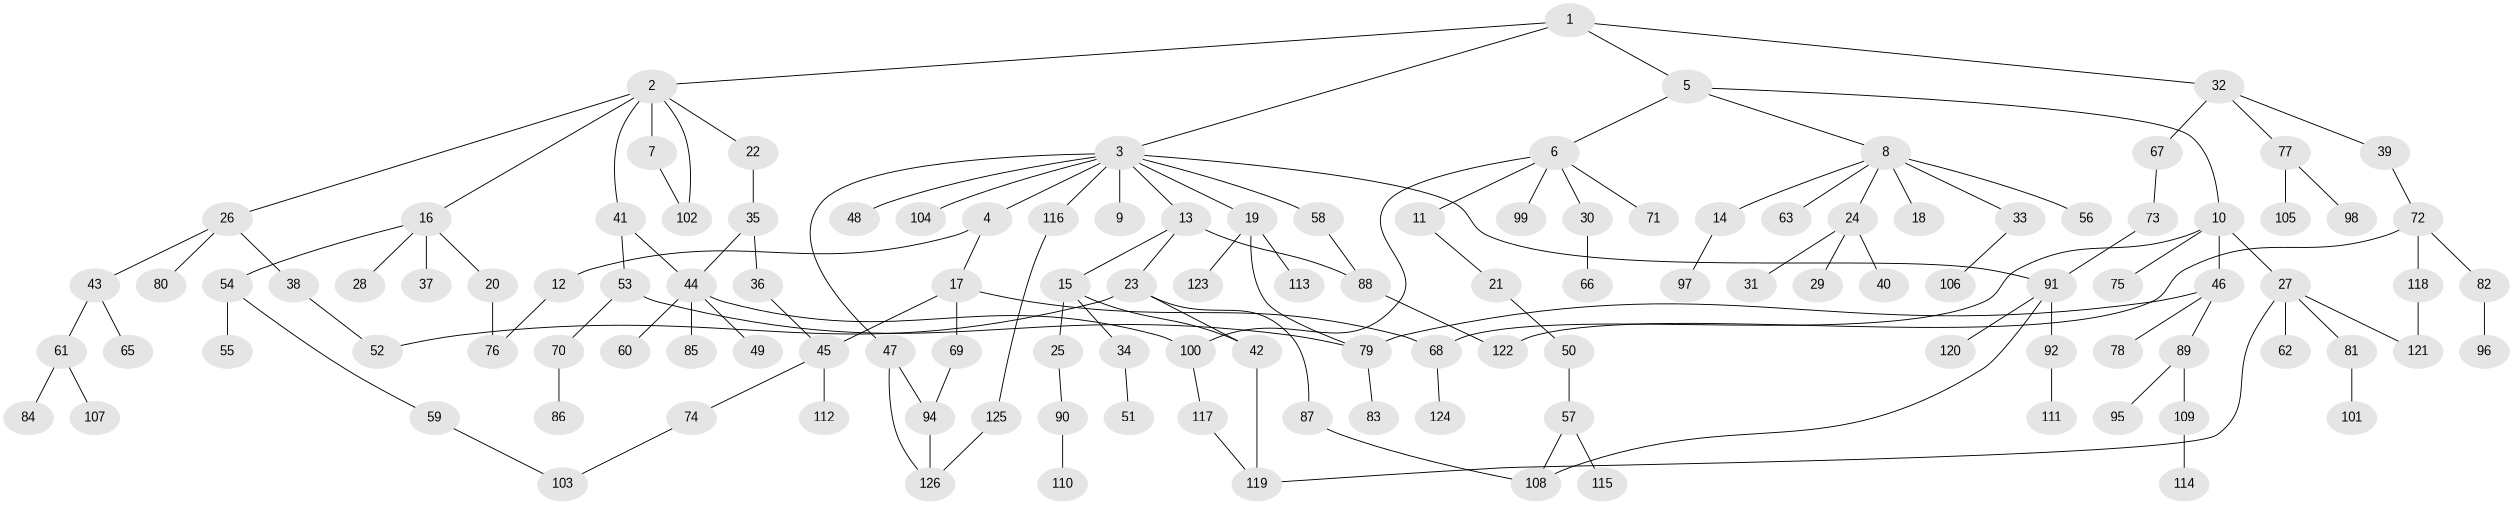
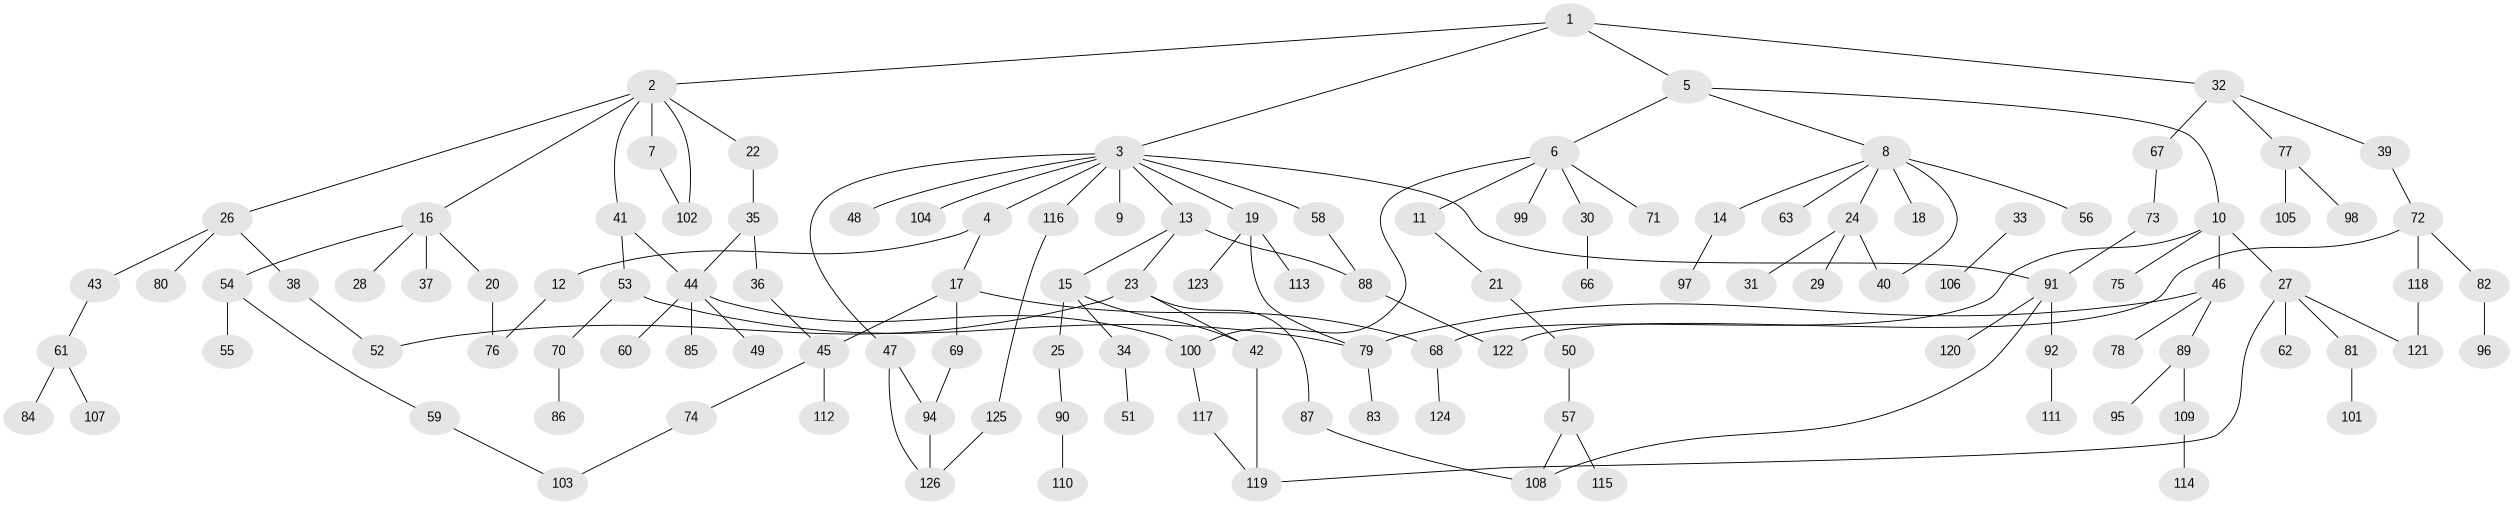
(1953, 186) -> (1957, 220)
(128, 352) -> none
